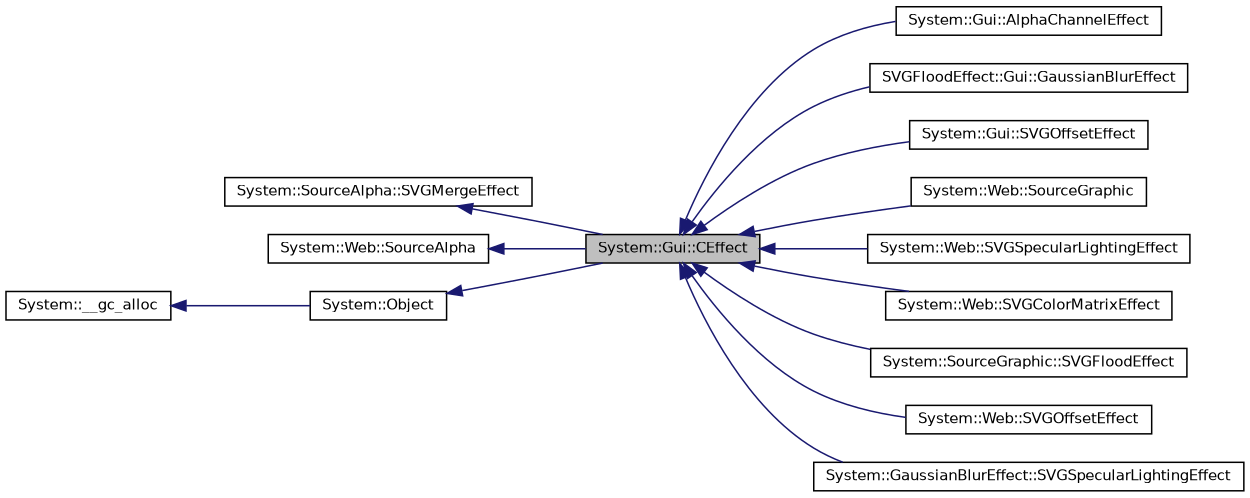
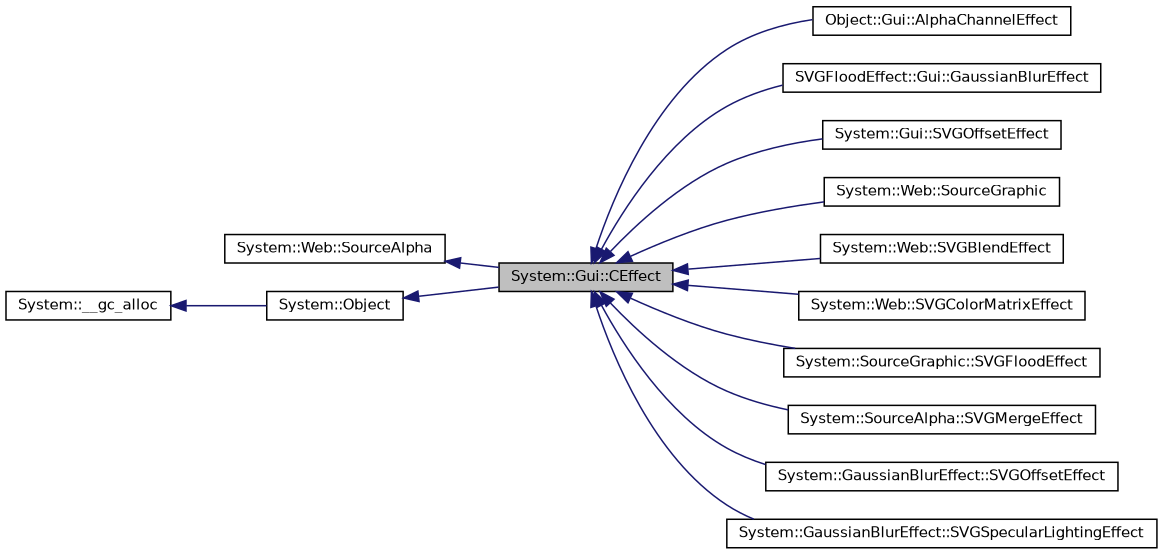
(1029, 21) -> (942, 21)
(537, 221) -> (691, 371)
(1029, 249) -> (942, 249)
(1029, 420) -> (942, 477)
